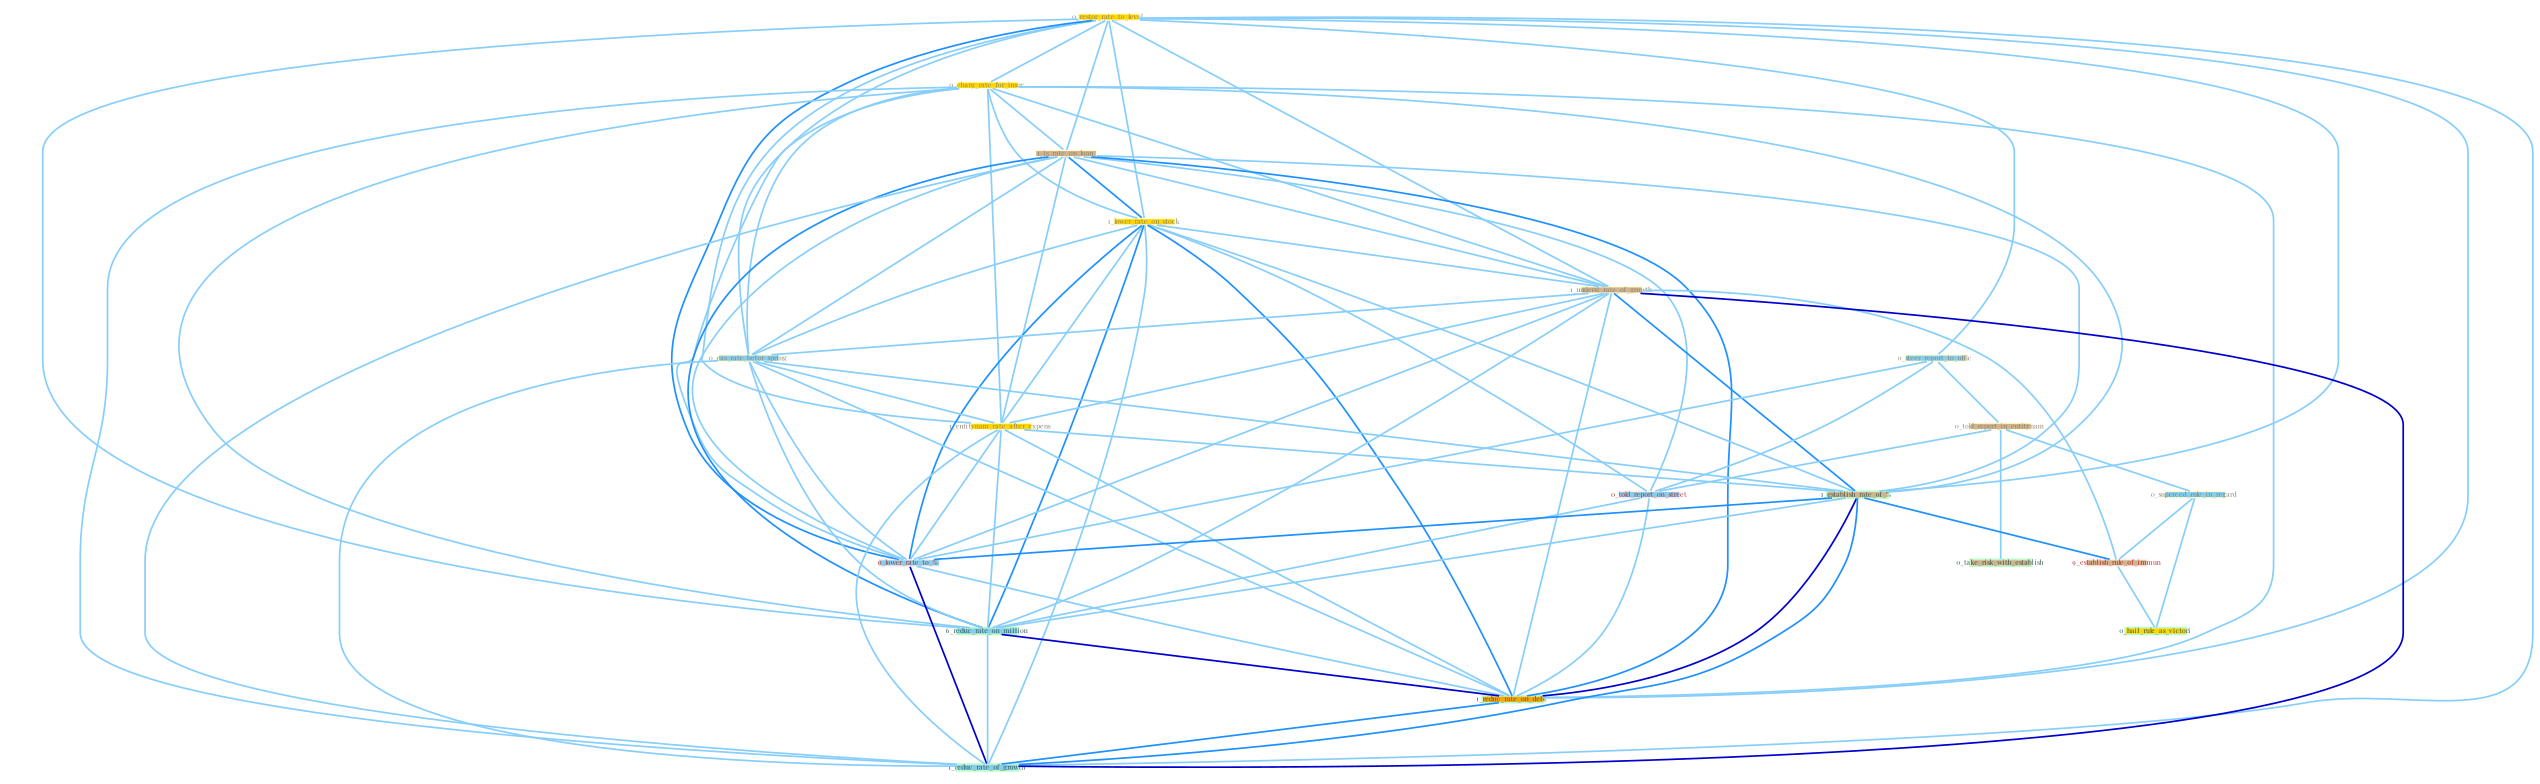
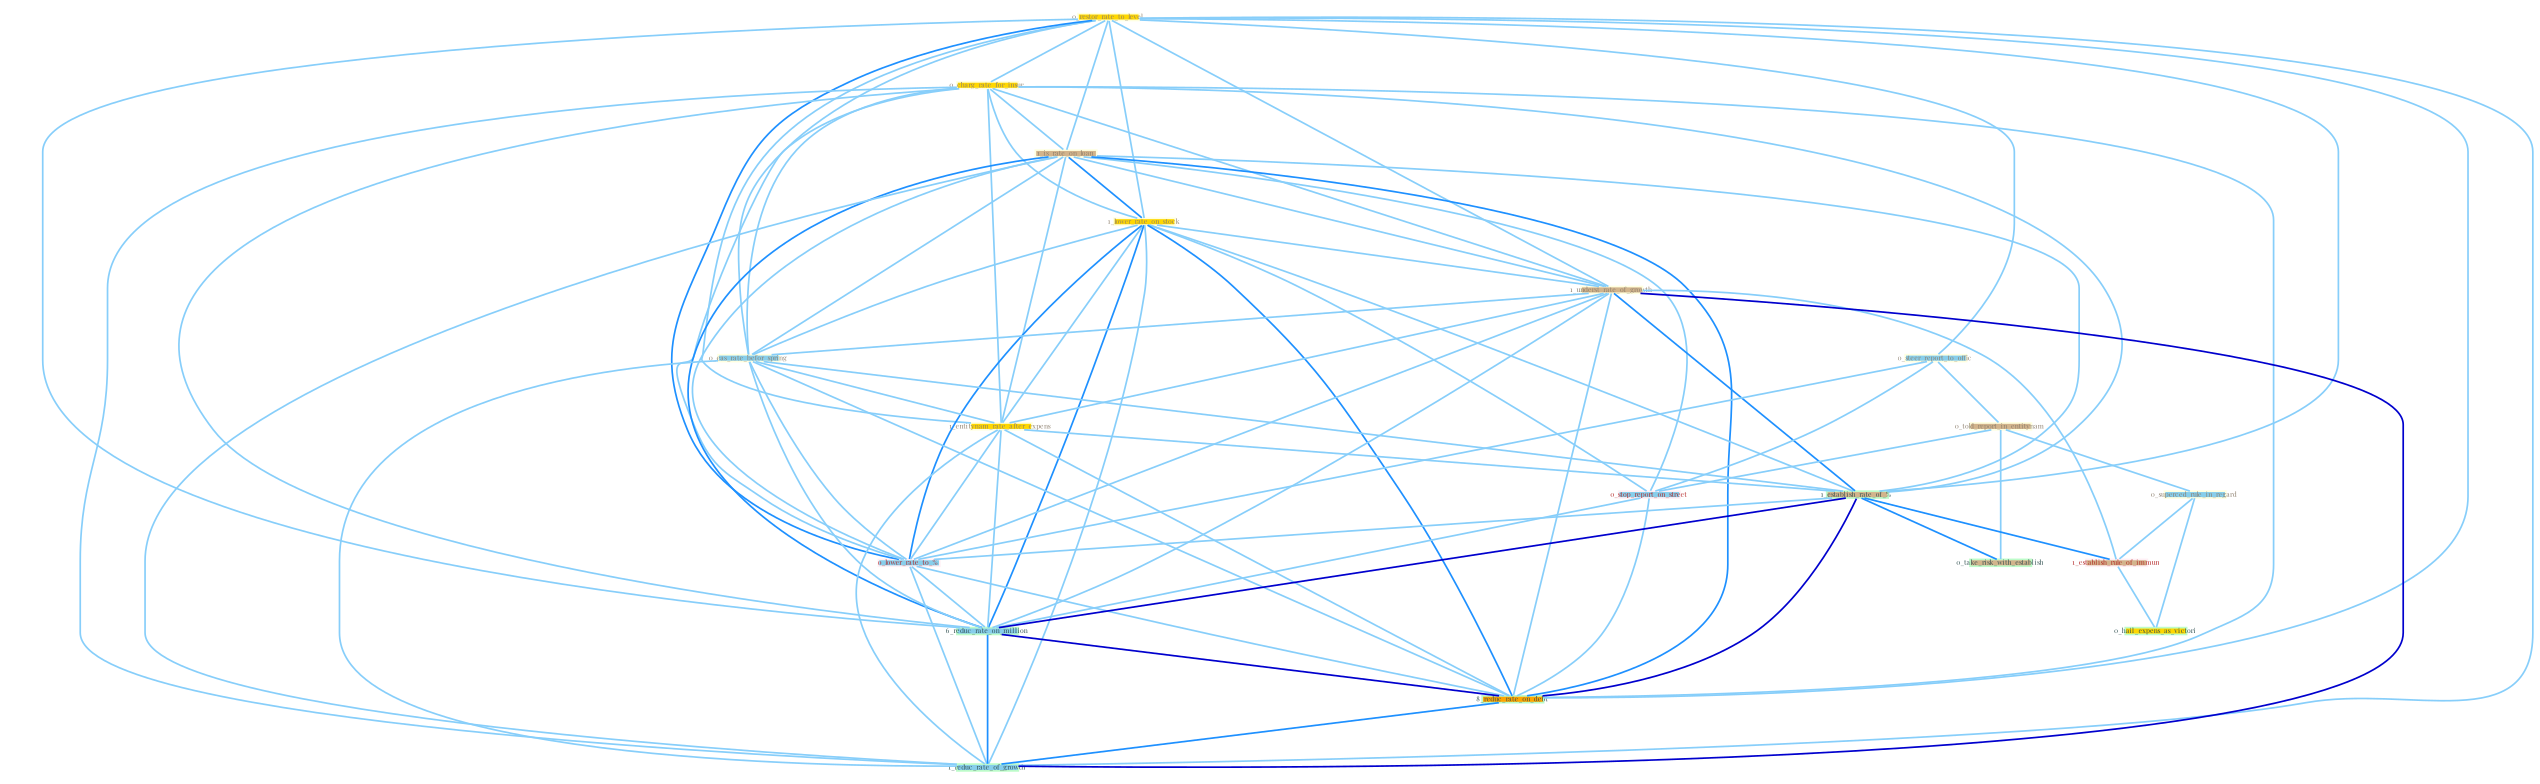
(1649, 495) -> (1649, 495)
(1383, 529) -> (1383, 529)
(1422, 563) -> (1422, 563)
(2117, 563) -> (2117, 563)
none -> (948, 597)
(2156, 631) -> (2156, 631)
(948, 665) -> (948, 665)
(988, 699) -> (988, 699)
(1513, 699) -> (1513, 699)
(1487, 716) -> (1929, 529)
